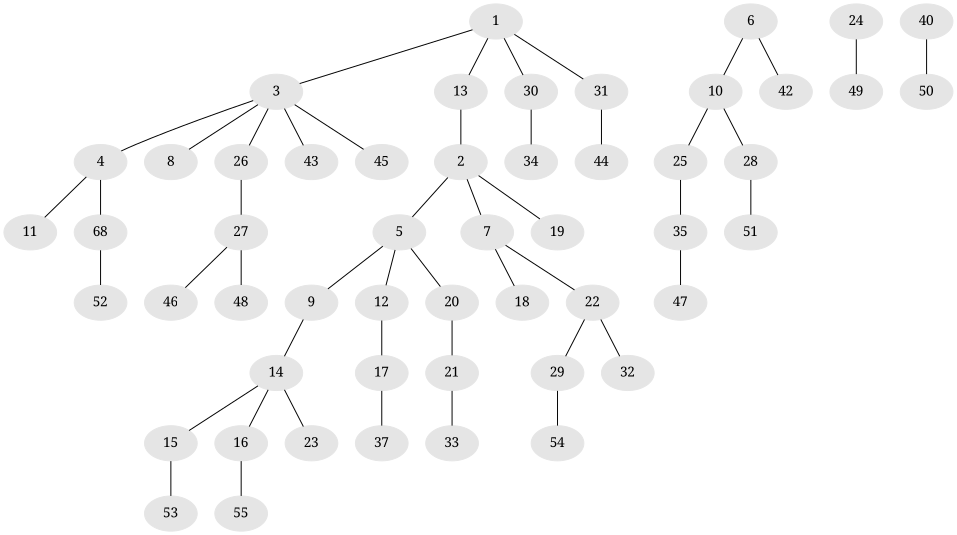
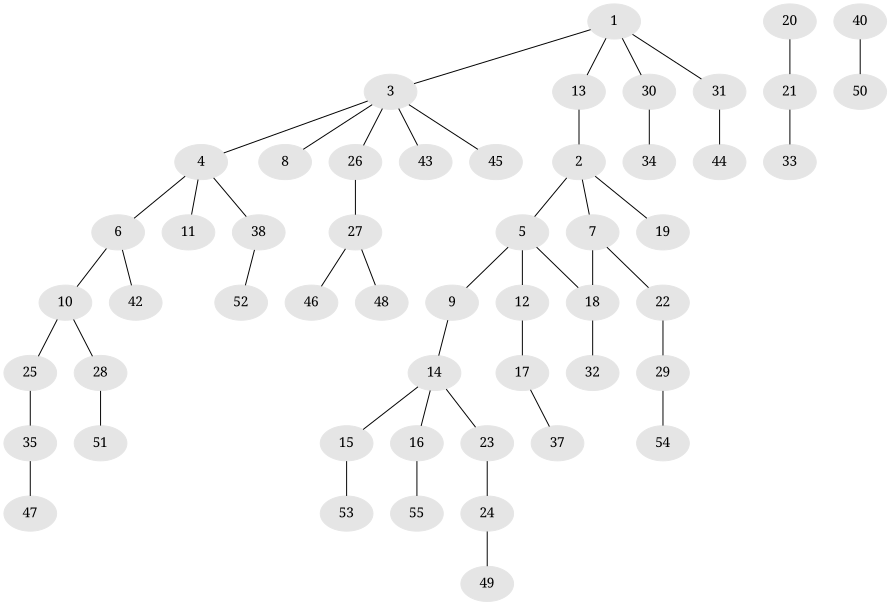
none -> (160, 197)
(101, 232) -> (259, 232)
(426, 268) -> (557, 267)
(610, 338) -> (593, 338)
none -> (487, 479)
